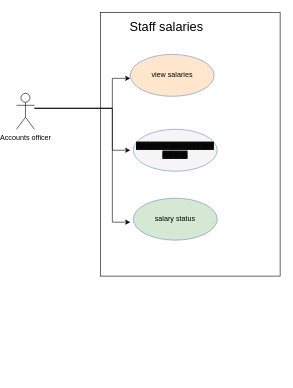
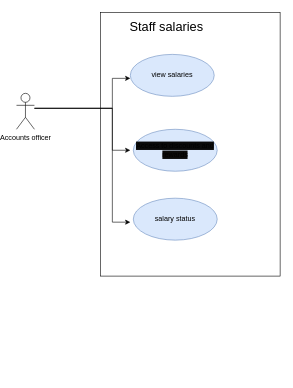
(173, 75) -> (173, 75)
(176, 150) -> (176, 150)
(176, 219) -> (176, 219)
